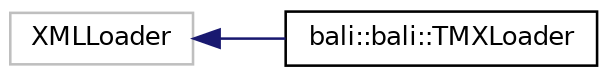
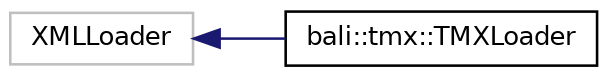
(441, 39) -> (441, 39)
